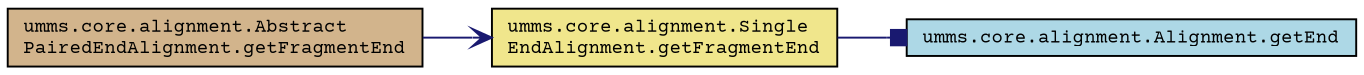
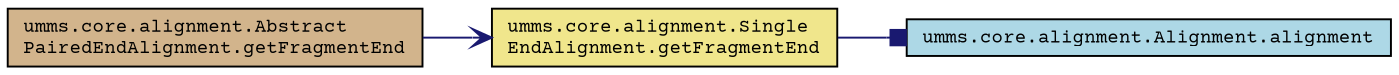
(1131, 38) -> (1149, 38)
